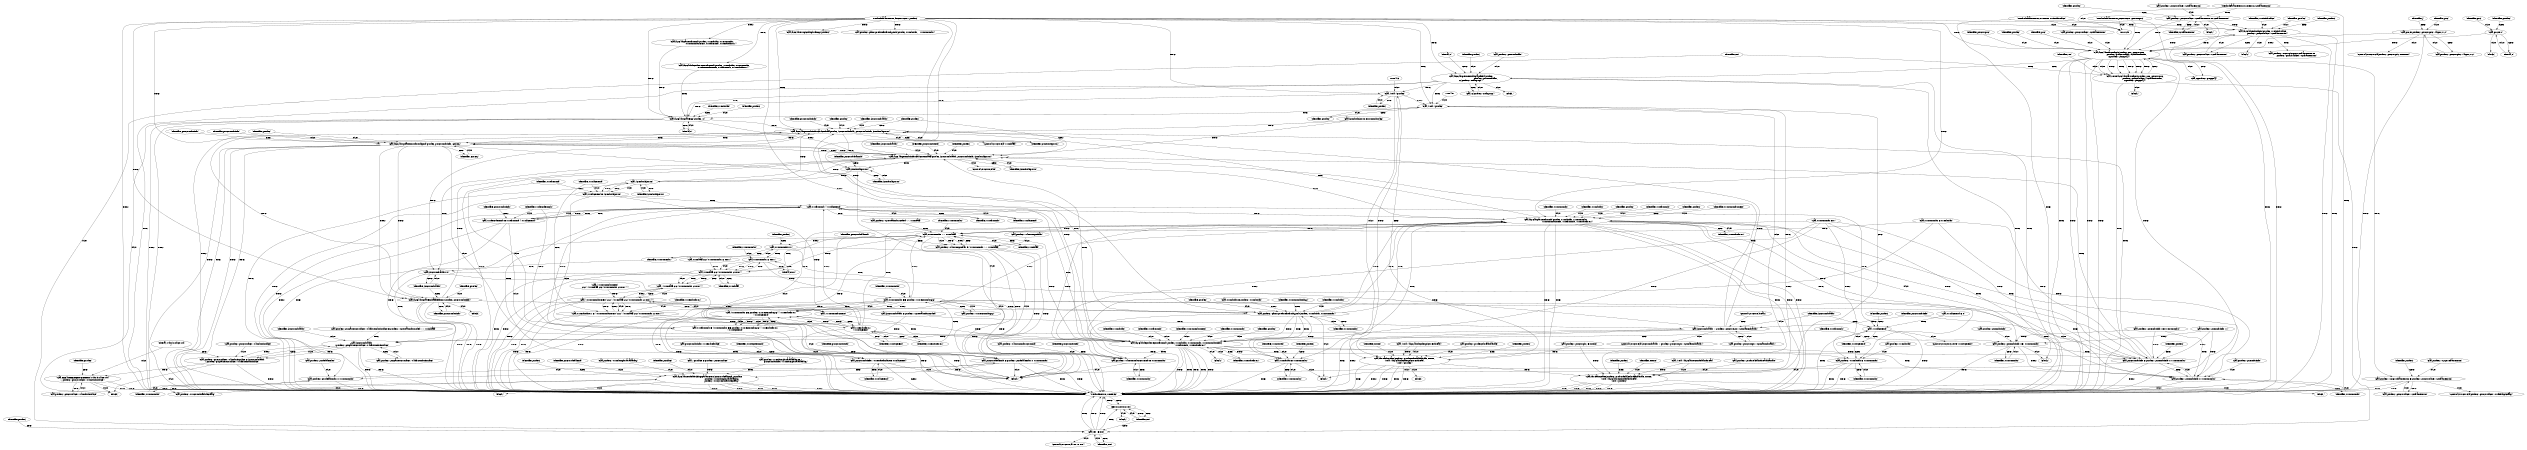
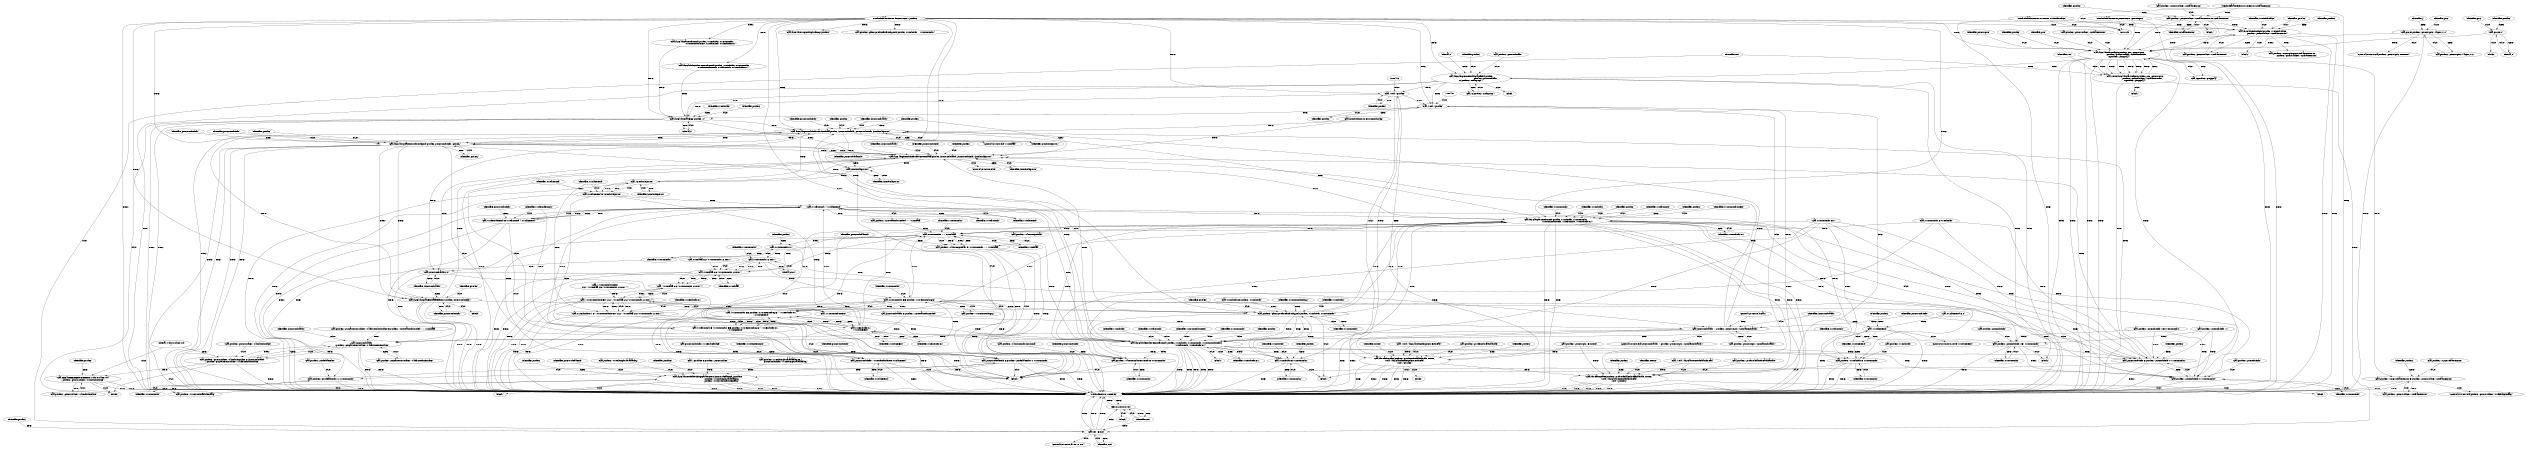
(1407, 209) -> (1412, 213)
(790, 266) -> (790, 266)
